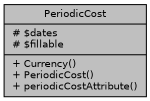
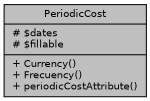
(53, 75) -> (48, 75)
